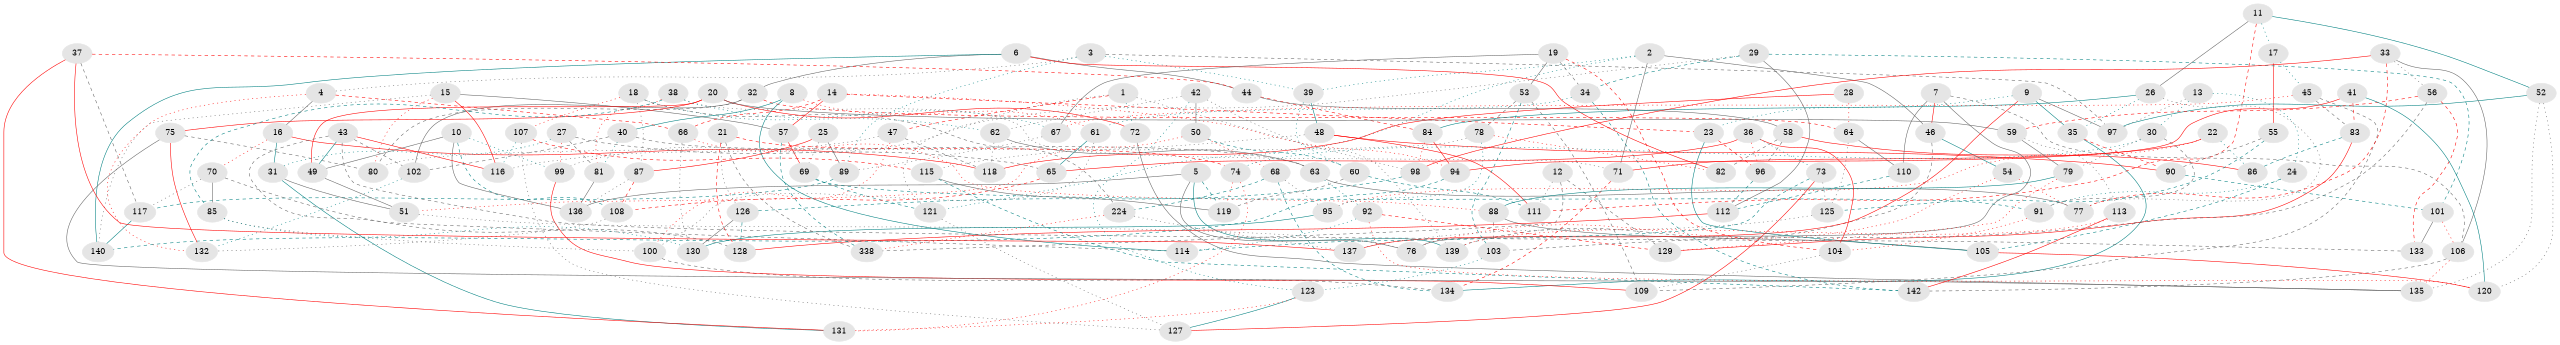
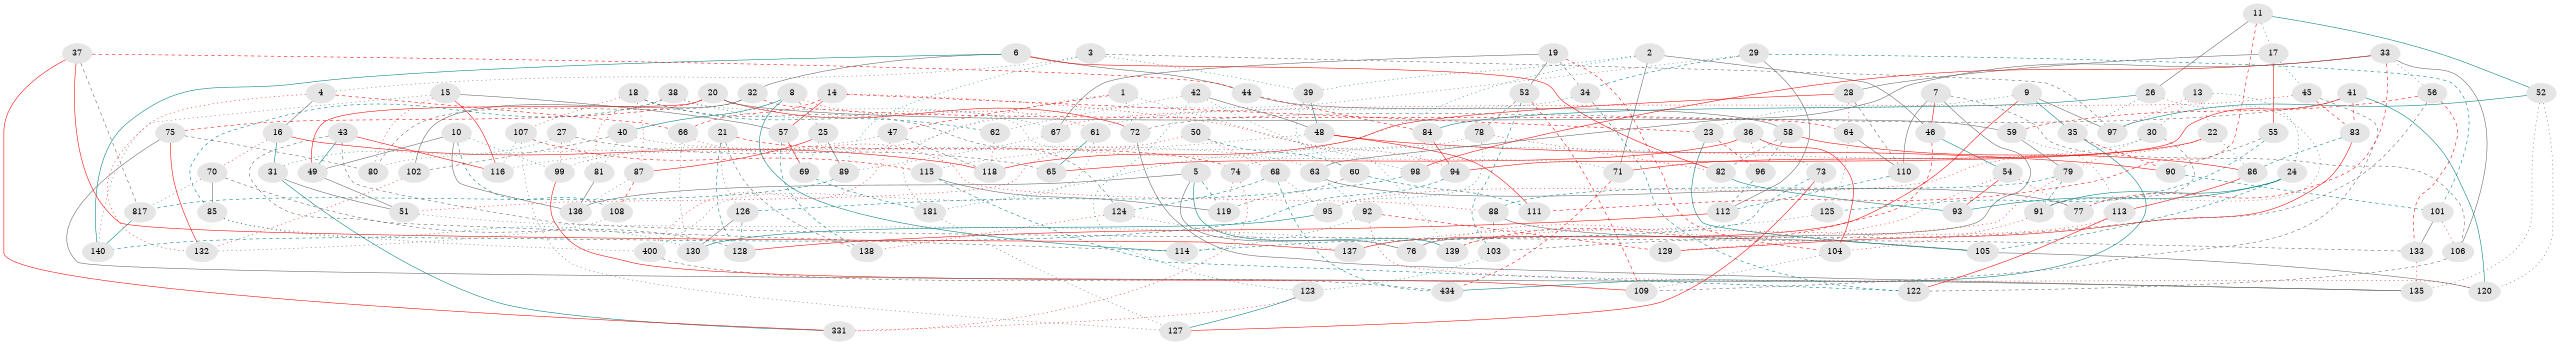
none -> (2060, 65)
(2164, 109) -> (2164, 109)
none -> (808, 113)
(1196, 113) -> (1259, 112)
none -> (2205, 113)
(2331, 113) -> (2331, 113)
(457, 119) -> (457, 119)
(778, 120) -> (778, 120)
none -> (1983, 122)
(643, 133) -> (643, 133)
none -> (1876, 133)
(970, 147) -> (970, 147)
(1156, 152) -> (1875, 101)
(581, 153) -> (581, 153)
(992, 153) -> (992, 153)
(388, 158) -> none
(1558, 173) -> none
(1590, 183) -> (1590, 183)
(717, 184) -> (717, 184)
(1779, 188) -> (1779, 188)
none -> (2209, 189)
(2136, 192) -> (2136, 192)
(1450, 199) -> (2054, 192)
(868, 200) -> none
(140, 212) -> (140, 212)
(930, 212) -> (930, 212)
(1119, 212) -> (1119, 212)
none -> (1957, 212)
(314, 213) -> (314, 213)
(1721, 238) -> (1721, 238)
(650, 252) -> (650, 252)
(867, 252) -> (867, 252)
(2235, 263) -> (2235, 263)
(2437, 272) -> (2417, 272)
(1447, 292) -> (1447, 292)
(1914, 292) -> (1914, 292)
(839, 331) -> (839, 331)
